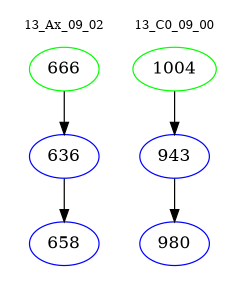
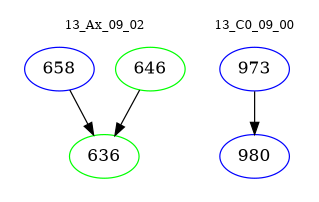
(64, 69) -> (150, 69)
(175, 69) -> none
(64, 156) -> (104, 156)
(175, 156) -> (255, 69)
(64, 194) -> (79, 107)
